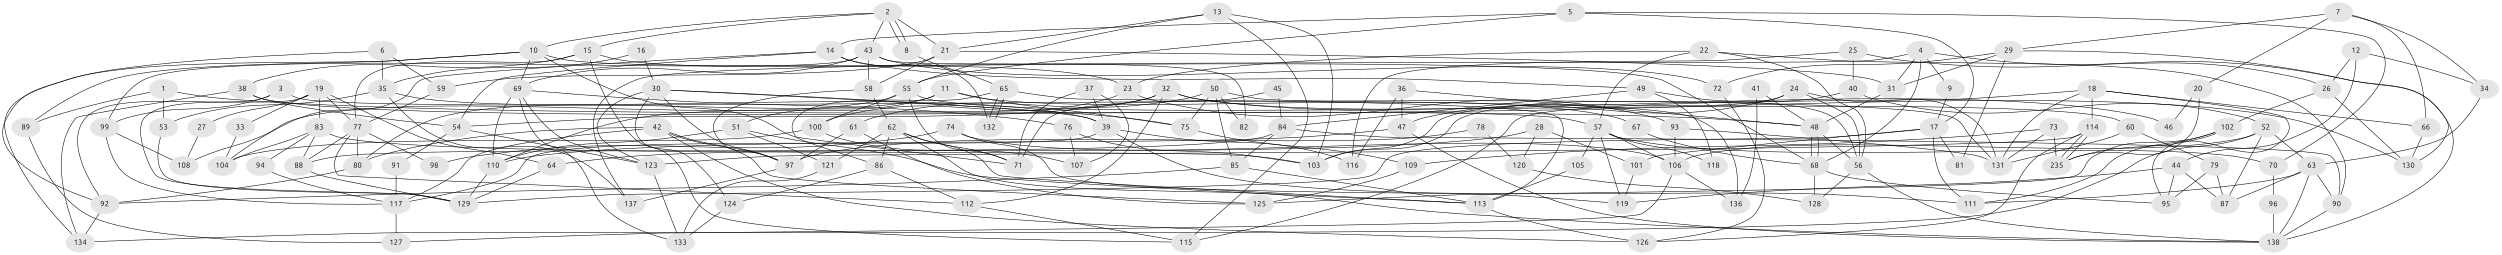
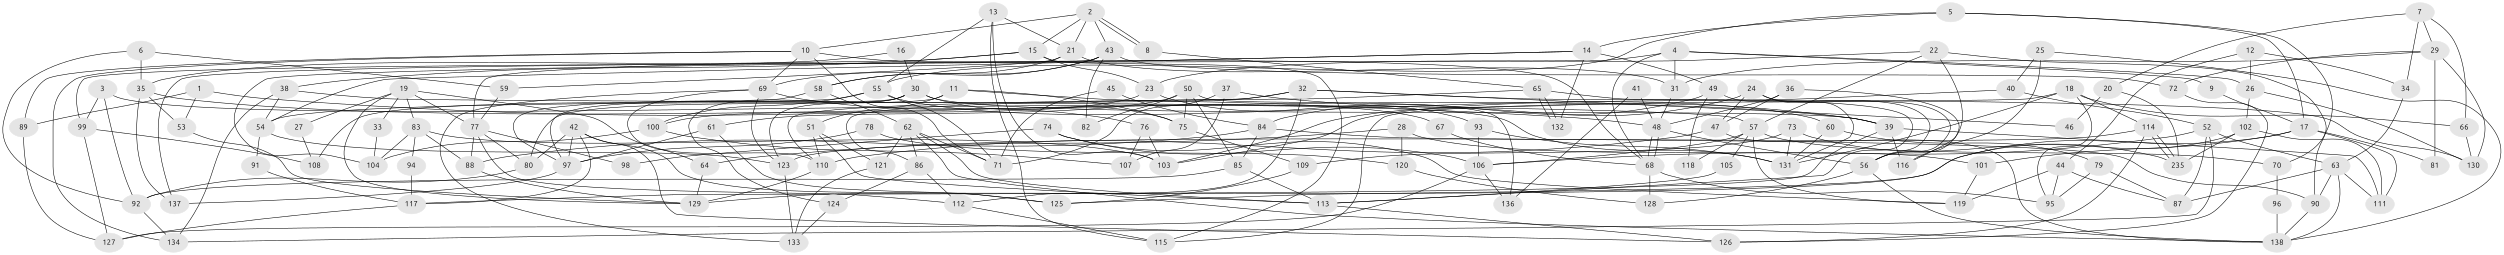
(260, 202) -> (96, 185)
